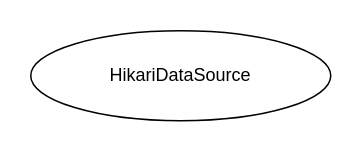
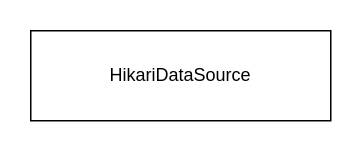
(181, 76) -> (181, 76)
